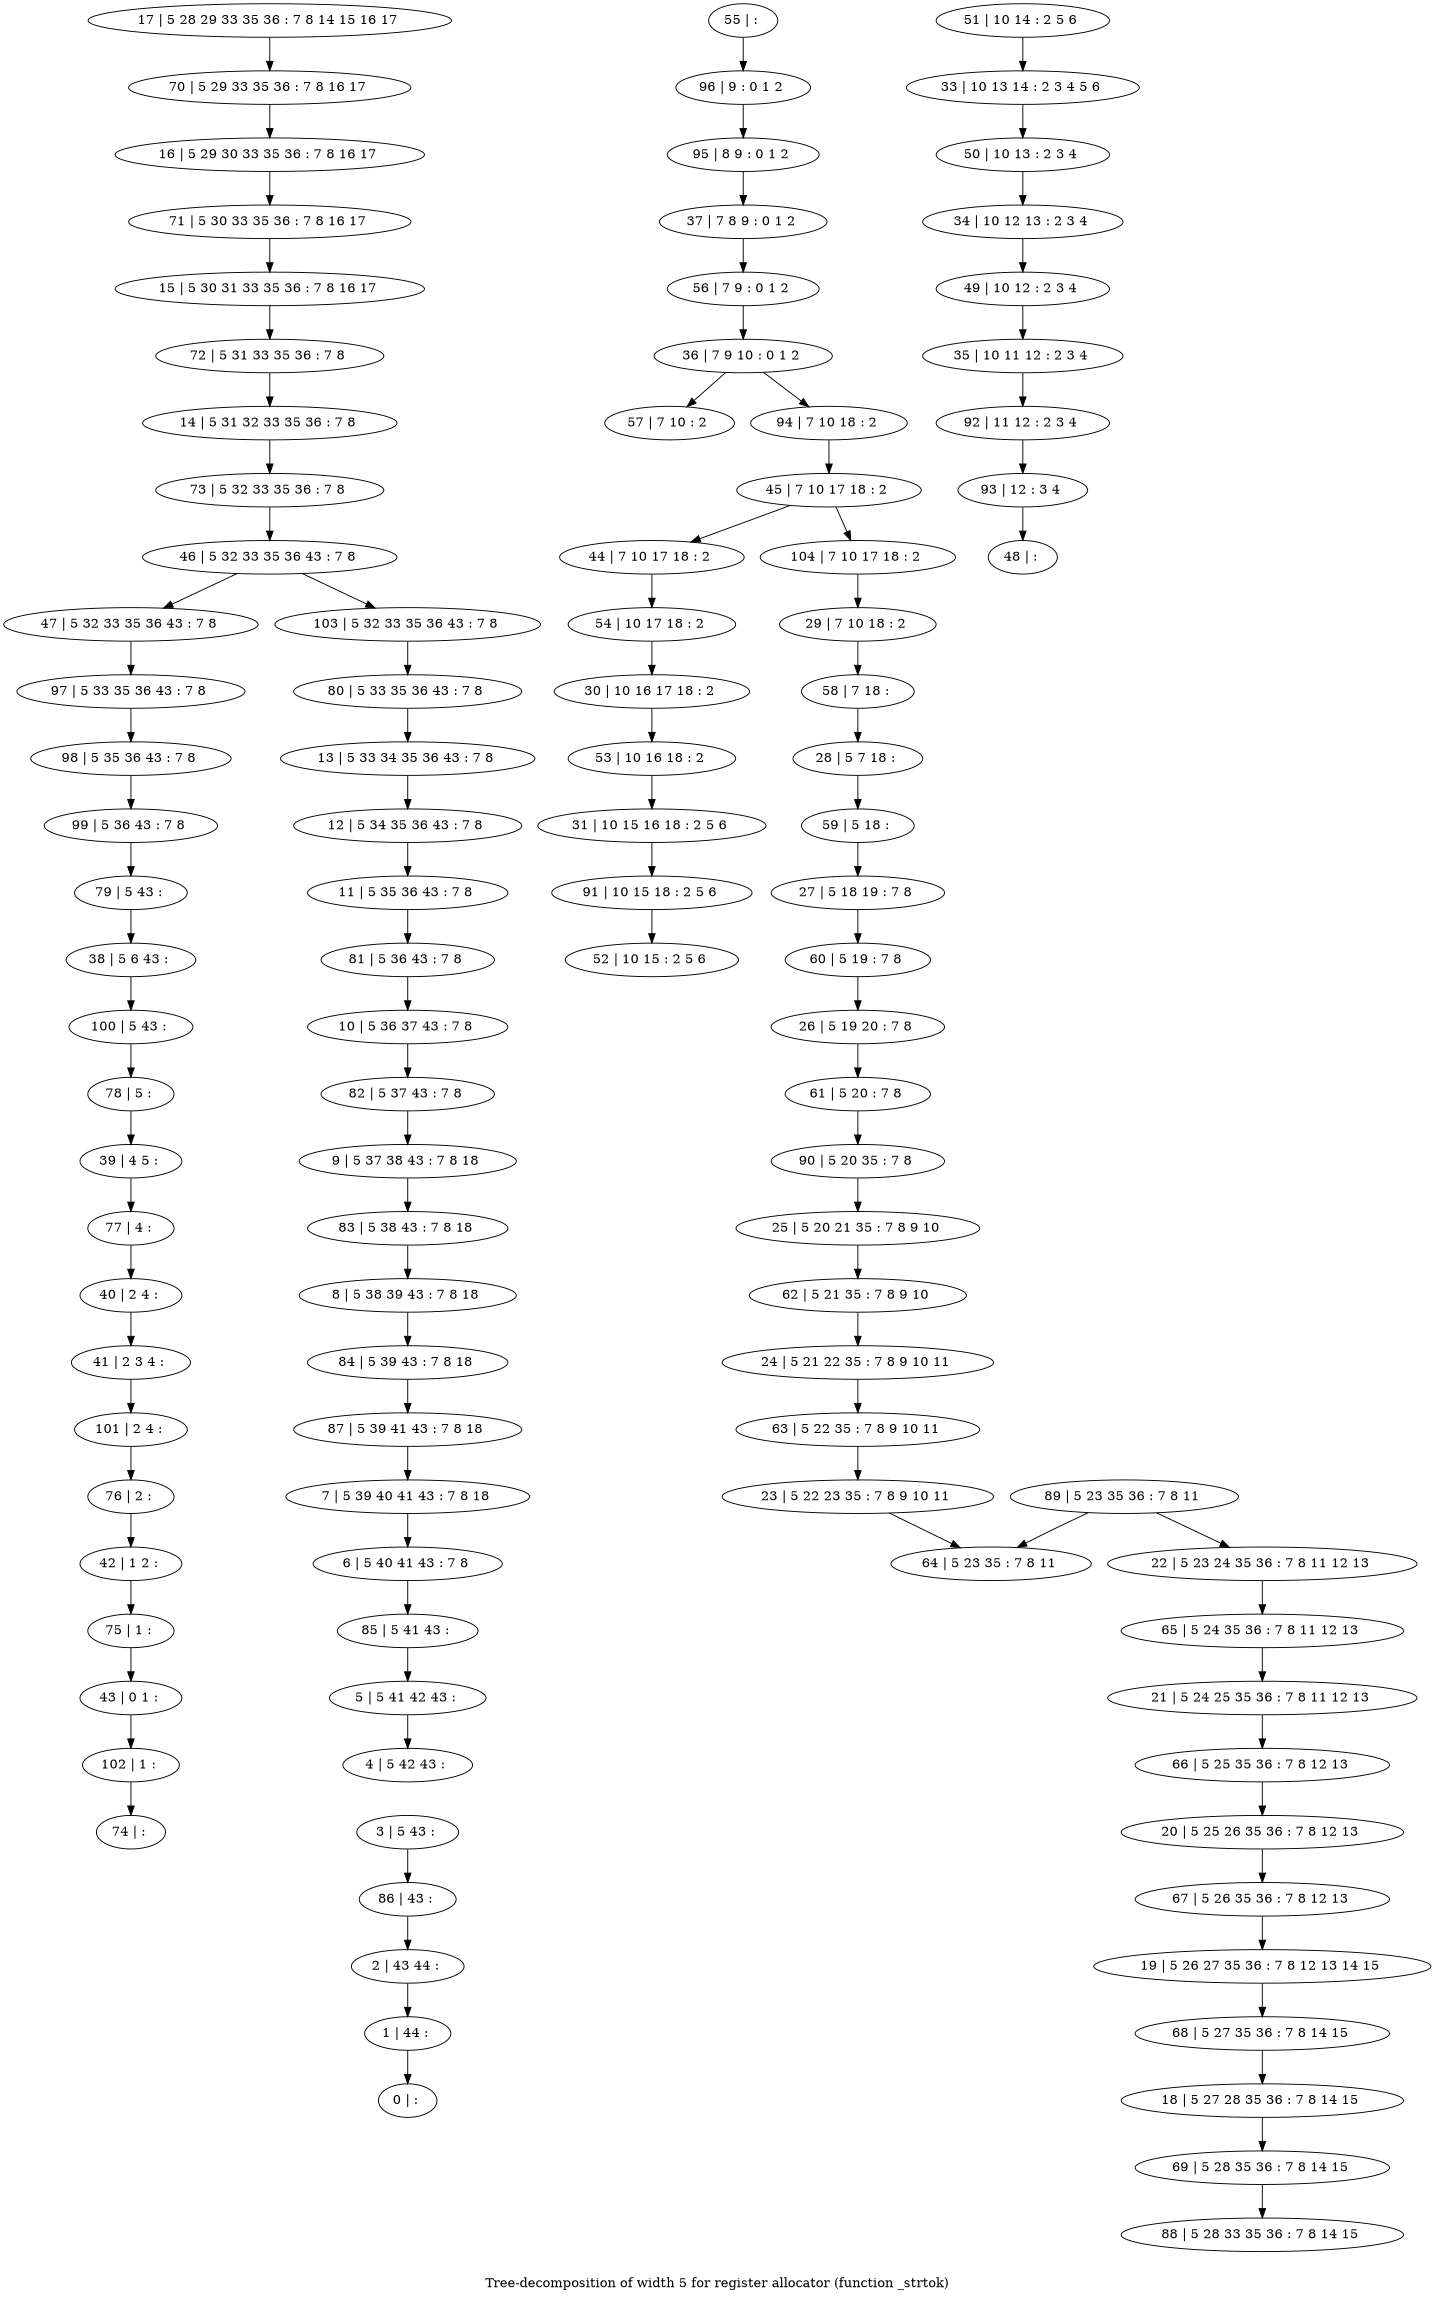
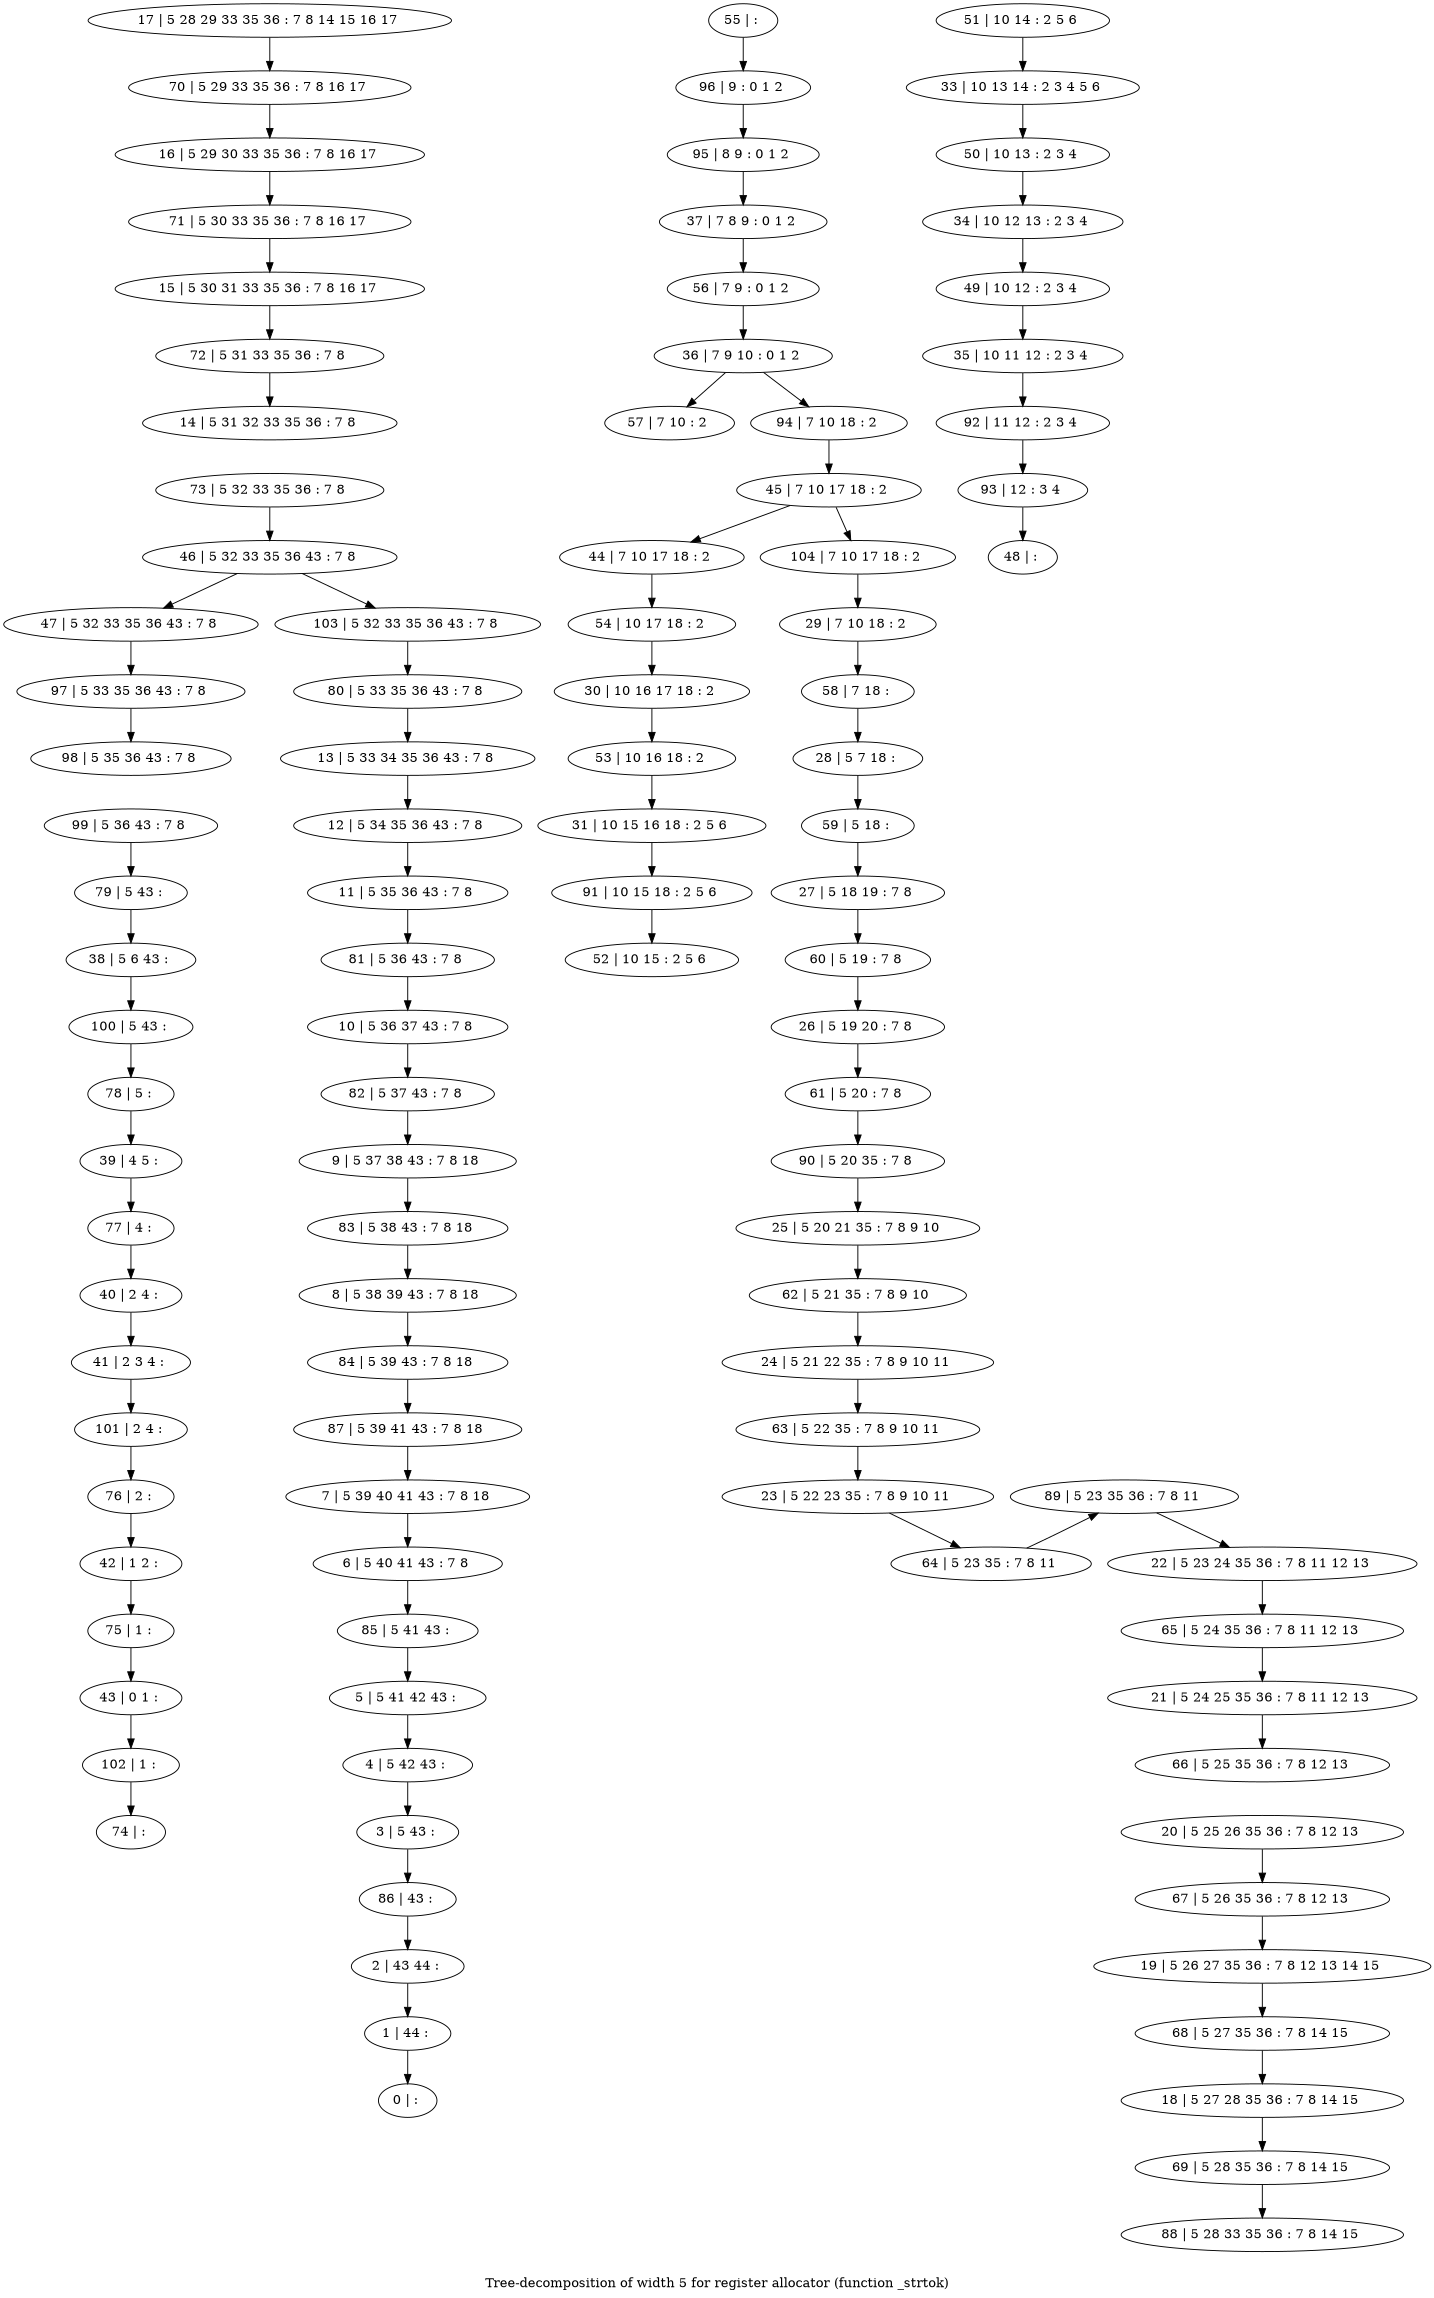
(270, 452) -> none
(131, 788) -> none
(1057, 1528) -> (1058, 1533)
none -> (408, 1794)
(1262, 1794) -> none
